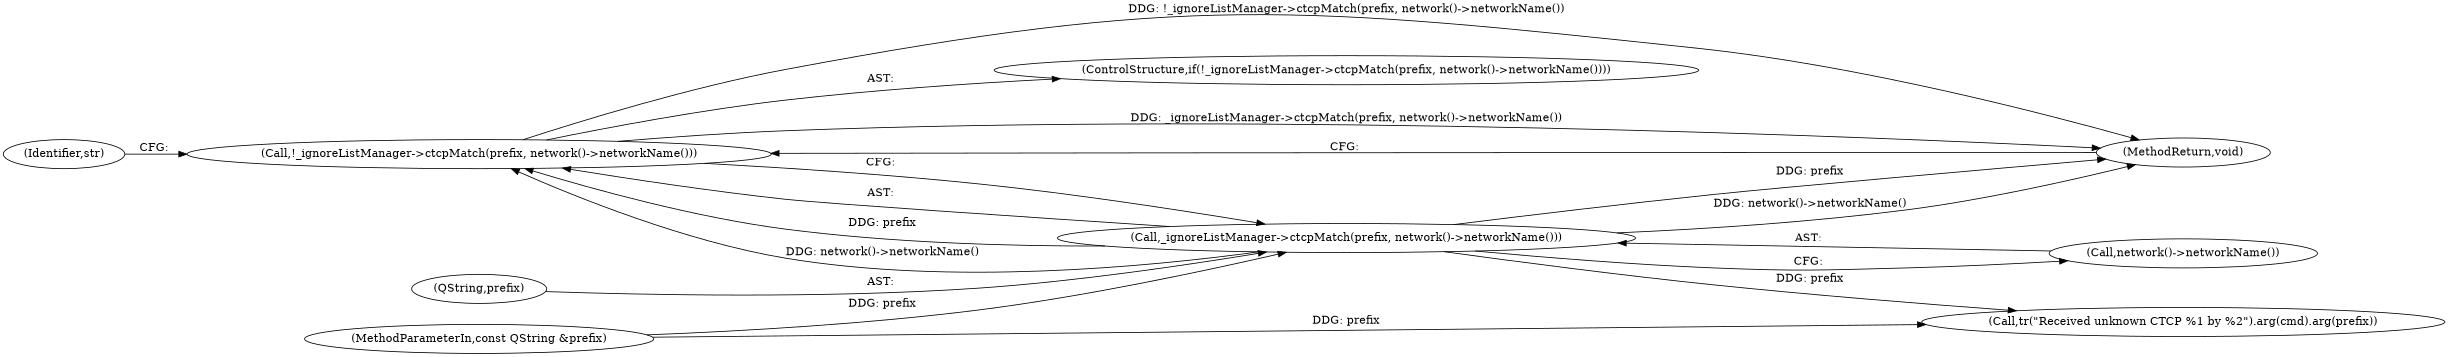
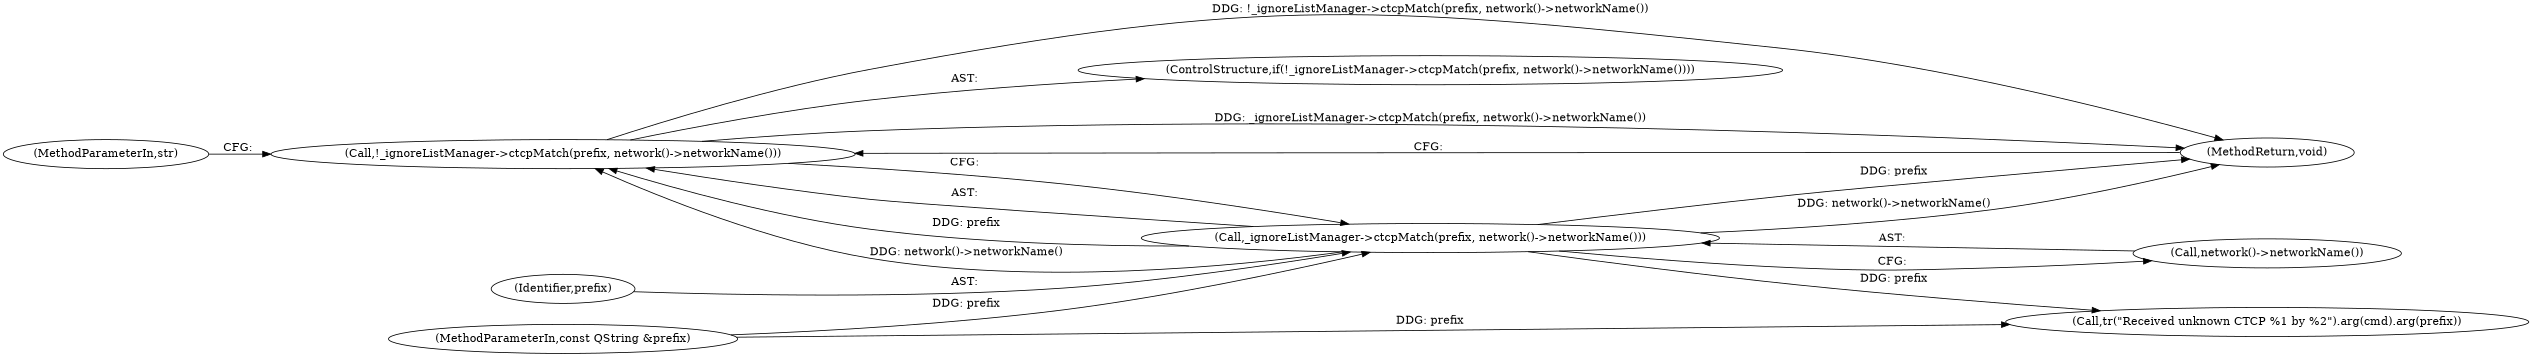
(64, 154) -> (106, 154)
(479, 289) -> (563, 289)
